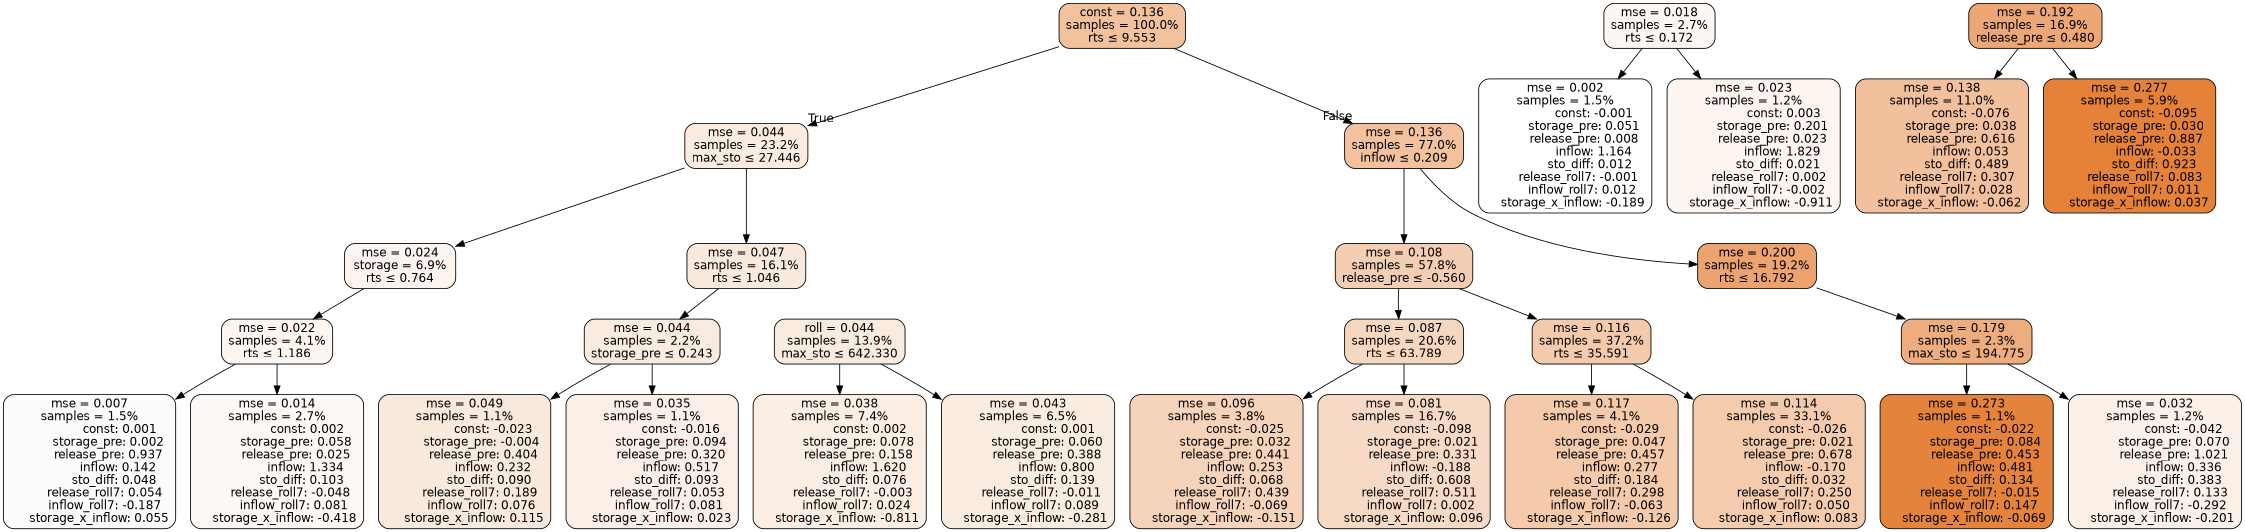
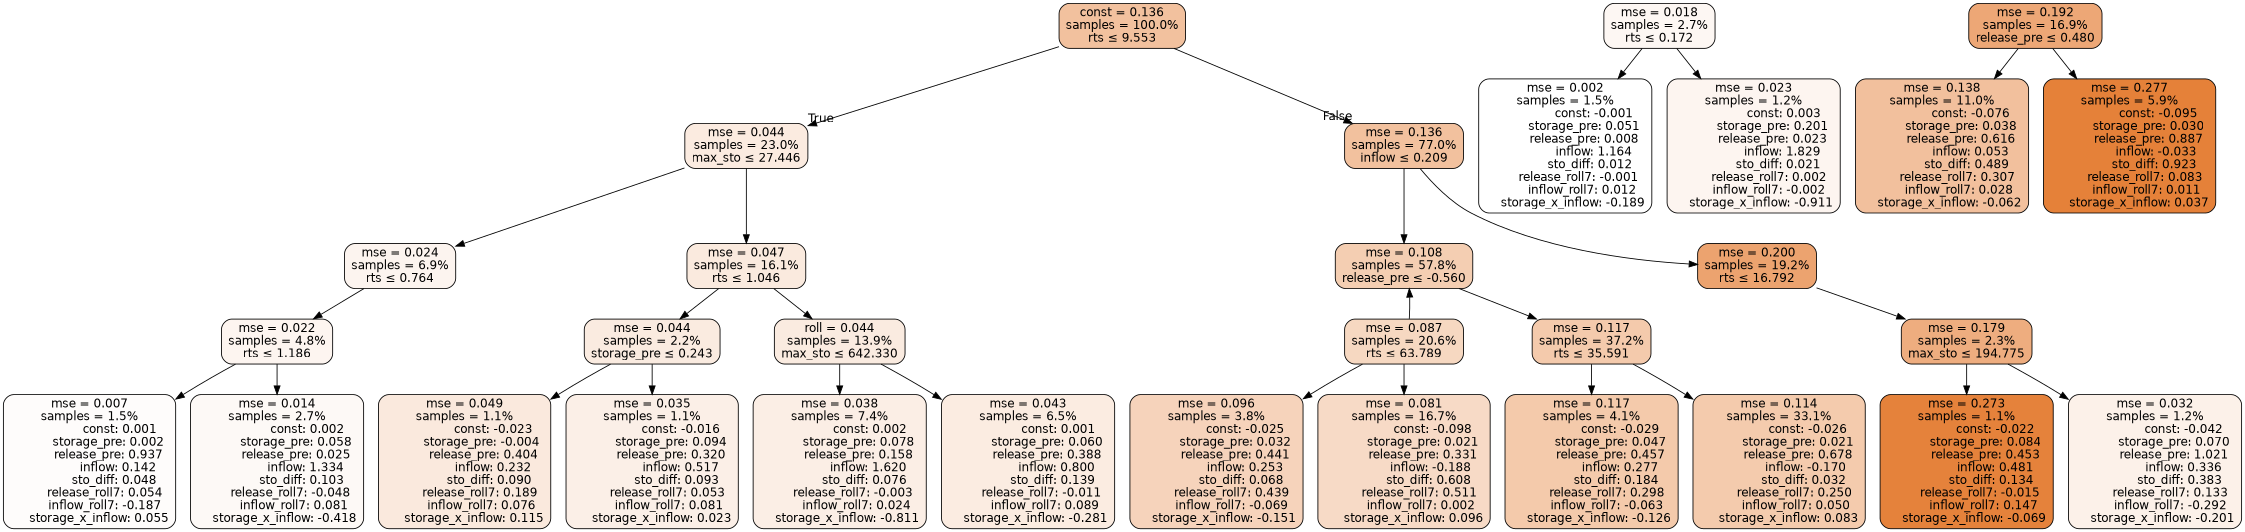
(746, 146) -> (746, 146)
(400, 266) -> (400, 266)
(1398, 299) -> (1410, 308)
none -> (790, 301)
(277, 342) -> (277, 342)
(1592, 342) -> (1592, 342)
